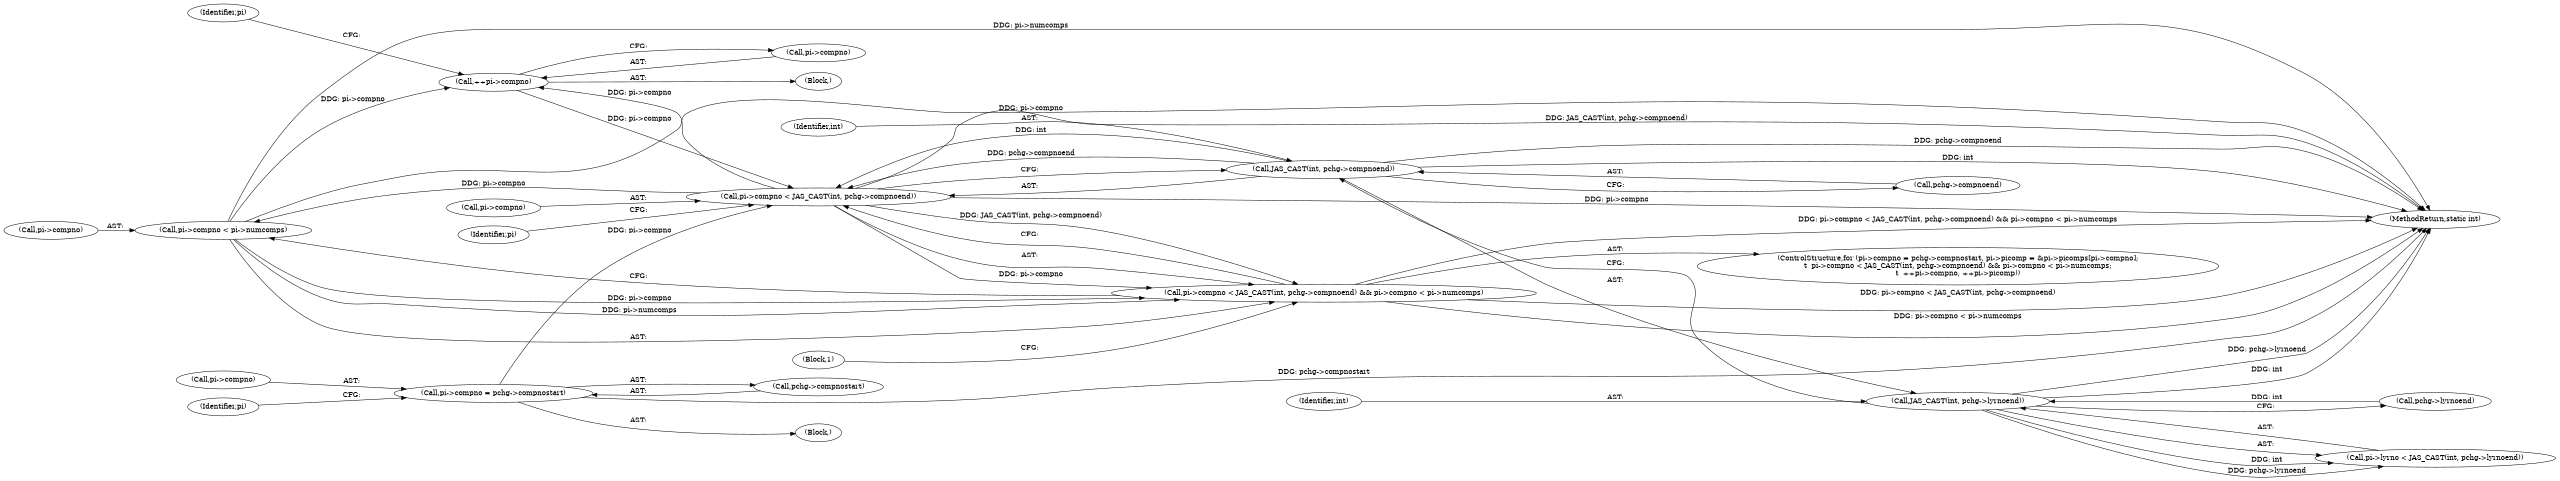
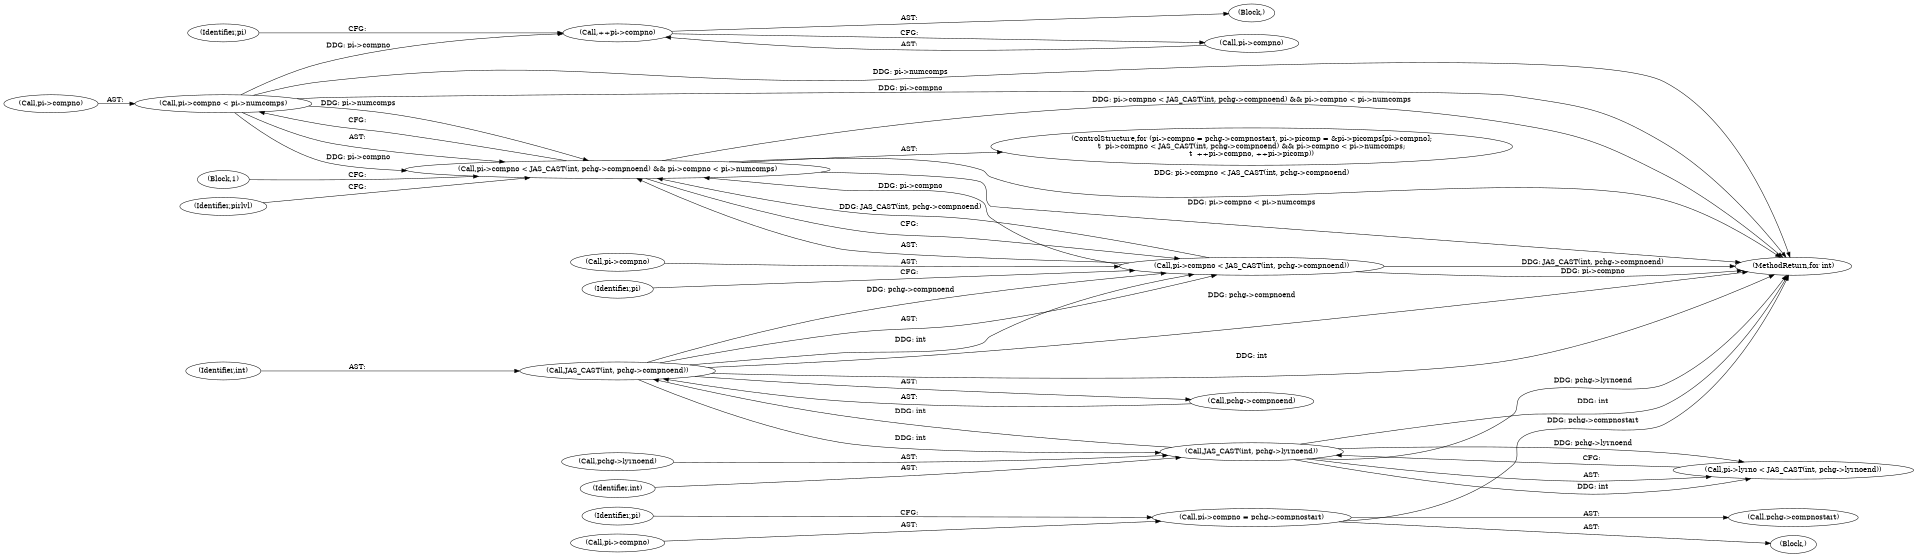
(675, 112) -> none
(653, 138) -> none
(1049, 175) -> none
(1617, 185) -> (911, 382)
(479, 188) -> none
none -> (223, 206)
(2435, 219) -> (1793, 266)
(612, 264) -> none
(1617, 264) -> (911, 412)
(1617, 280) -> (911, 439)
(679, 395) -> none
(2267, 398) -> (911, 457)
(2208, 411) -> none
(2267, 428) -> (1593, 458)
